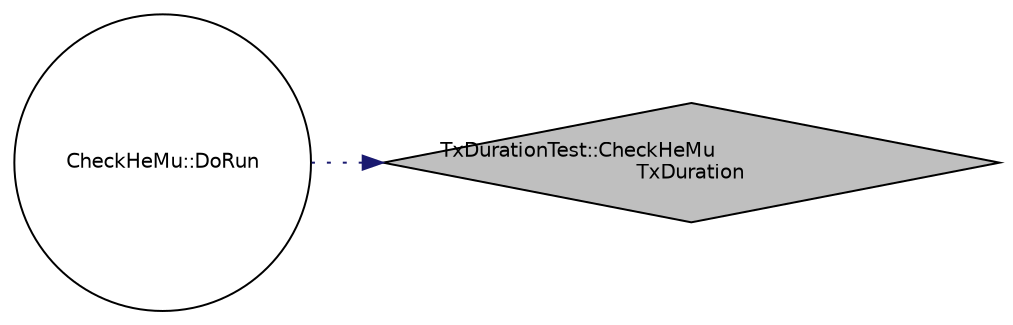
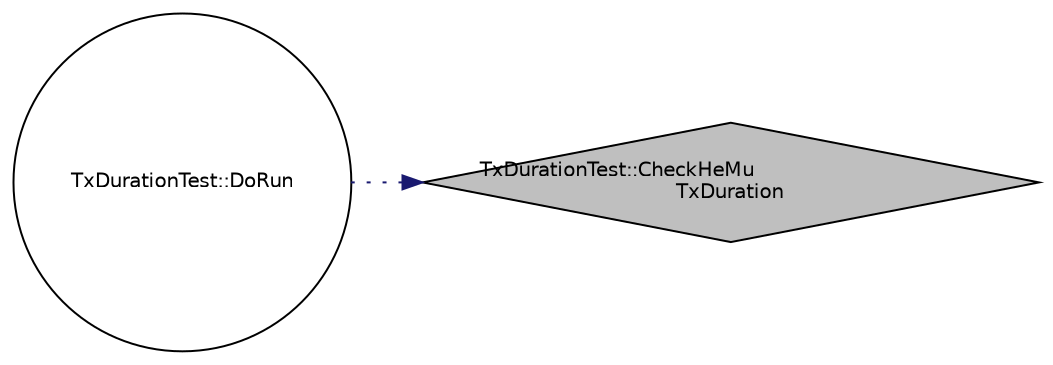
(163, 163) -> (182, 182)
